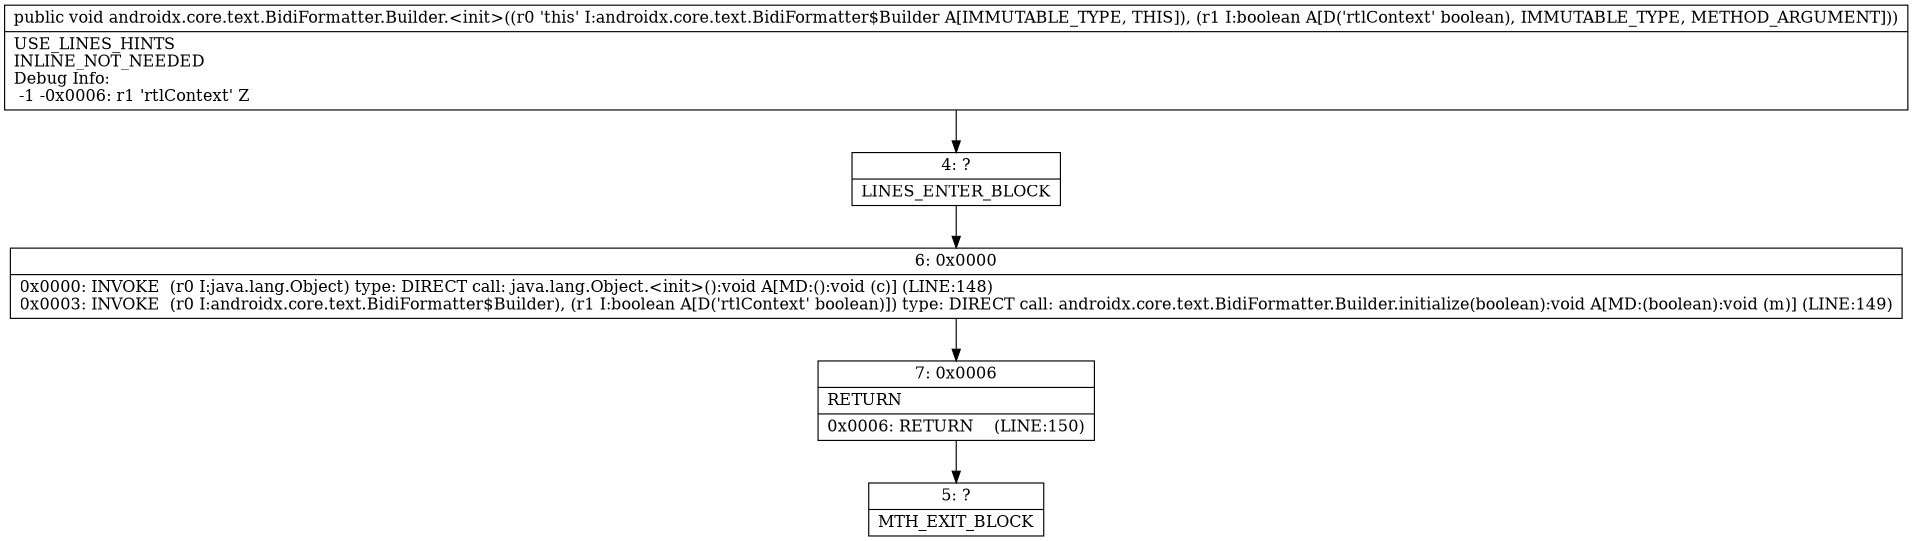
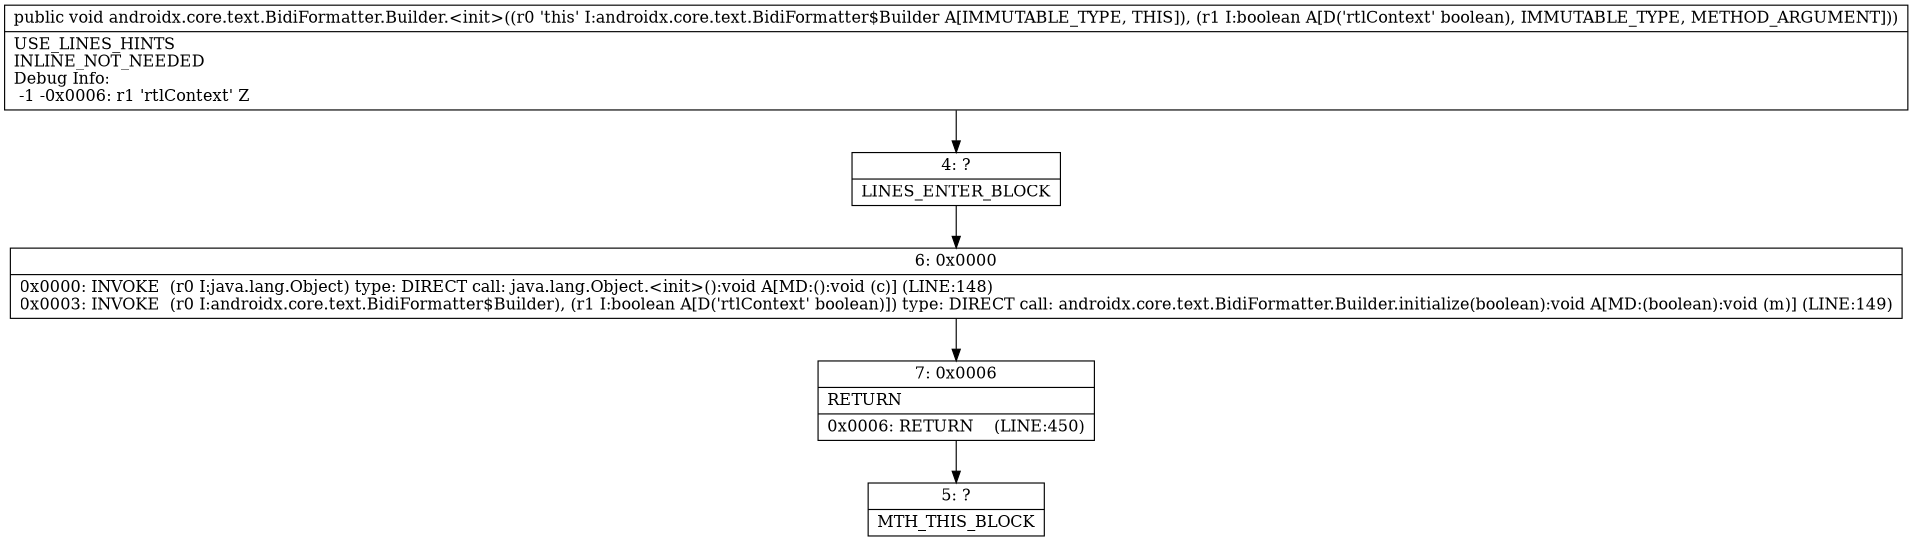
(956, 427) -> (956, 427)
(956, 522) -> (956, 522)
